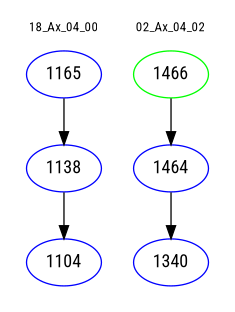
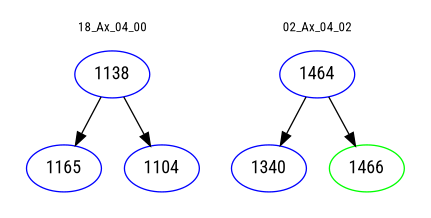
(64, 115) -> (91, 115)
(171, 115) -> (339, 116)
